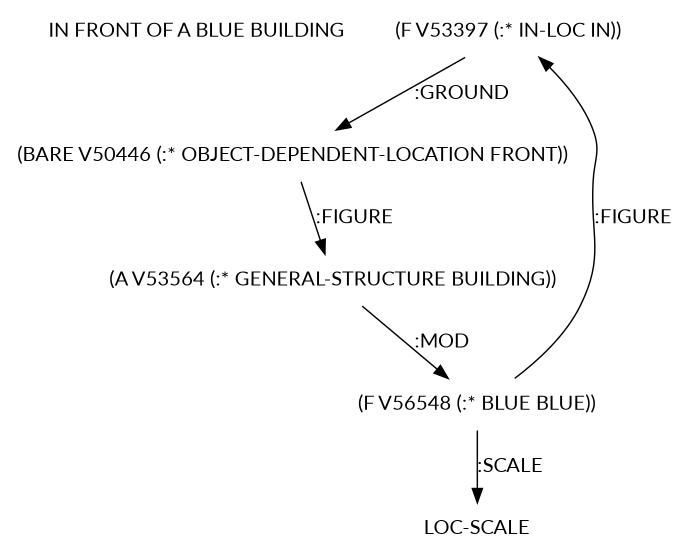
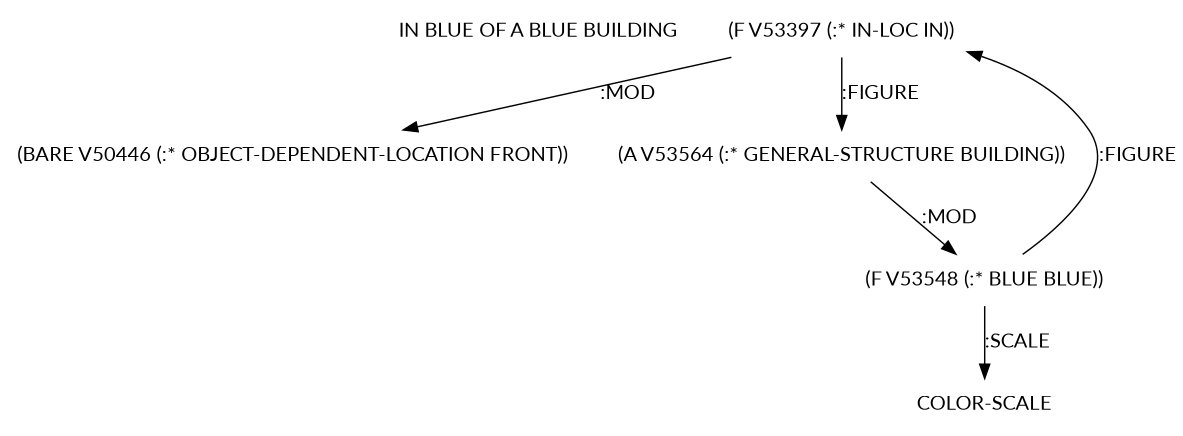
(197, 31) -> (539, 31)
(462, 94) -> (628, 94)
(311, 211) -> (842, 86)
(477, 404) -> (985, 280)
(477, 529) -> (985, 404)
